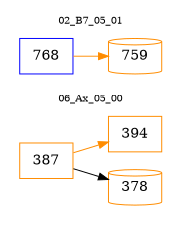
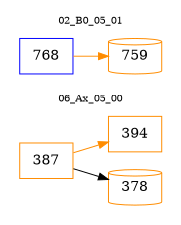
(91, 21) -> (91, 21)
